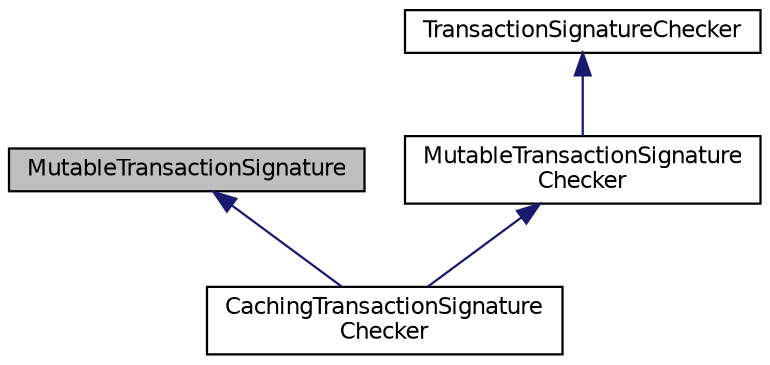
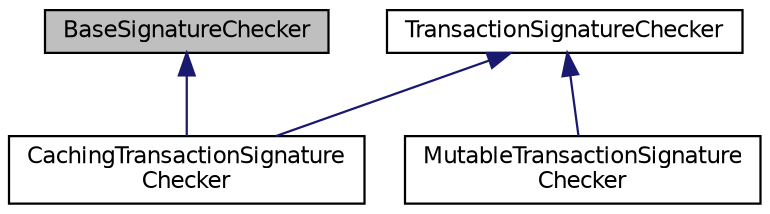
(187, 170) -> (187, 32)
(475, 252) -> (382, 98)
